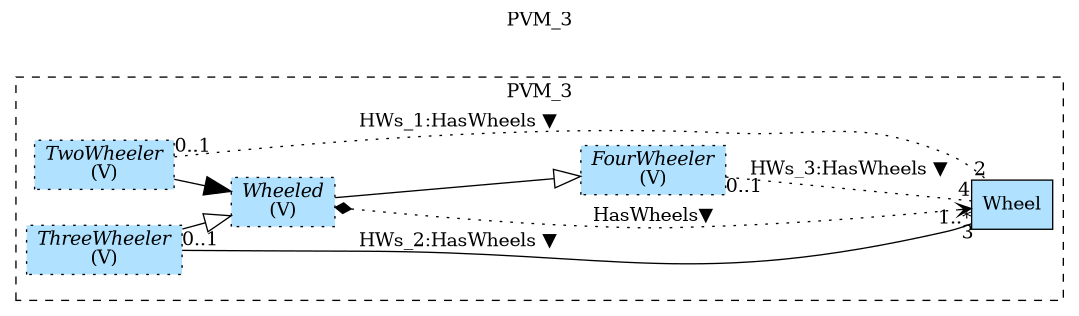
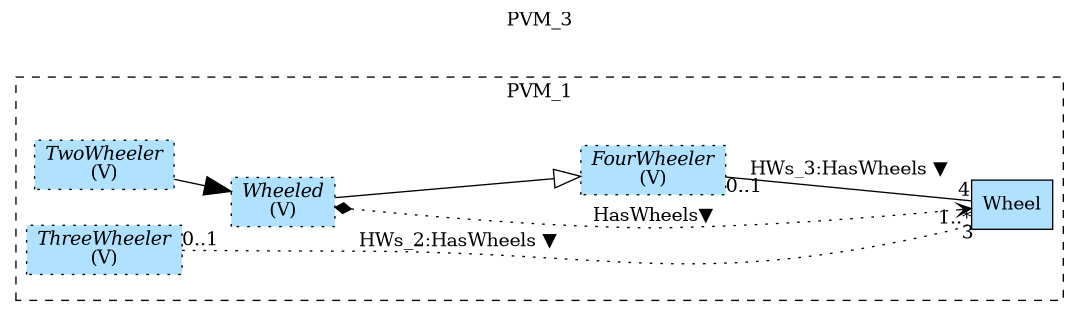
(540, 92) -> (540, 92)
(586, 131) -> none
(849, 189) -> (849, 189)
(194, 226) -> none
(579, 260) -> (579, 260)
